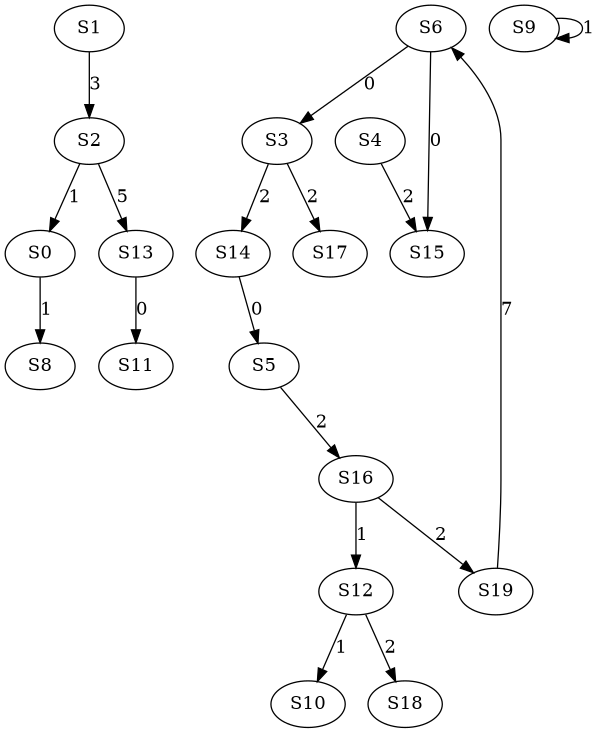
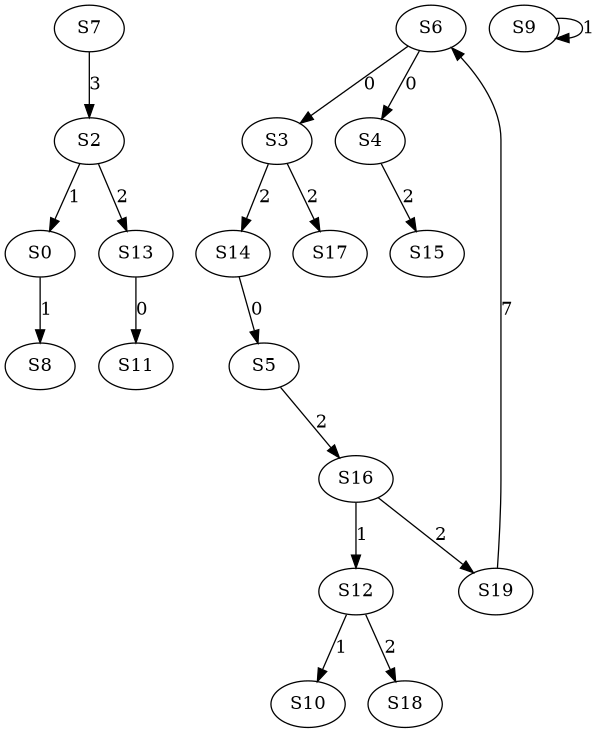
(89, 28) -> (89, 28)
(429, 135) -> (404, 79)
(123, 197) -> (123, 197)
